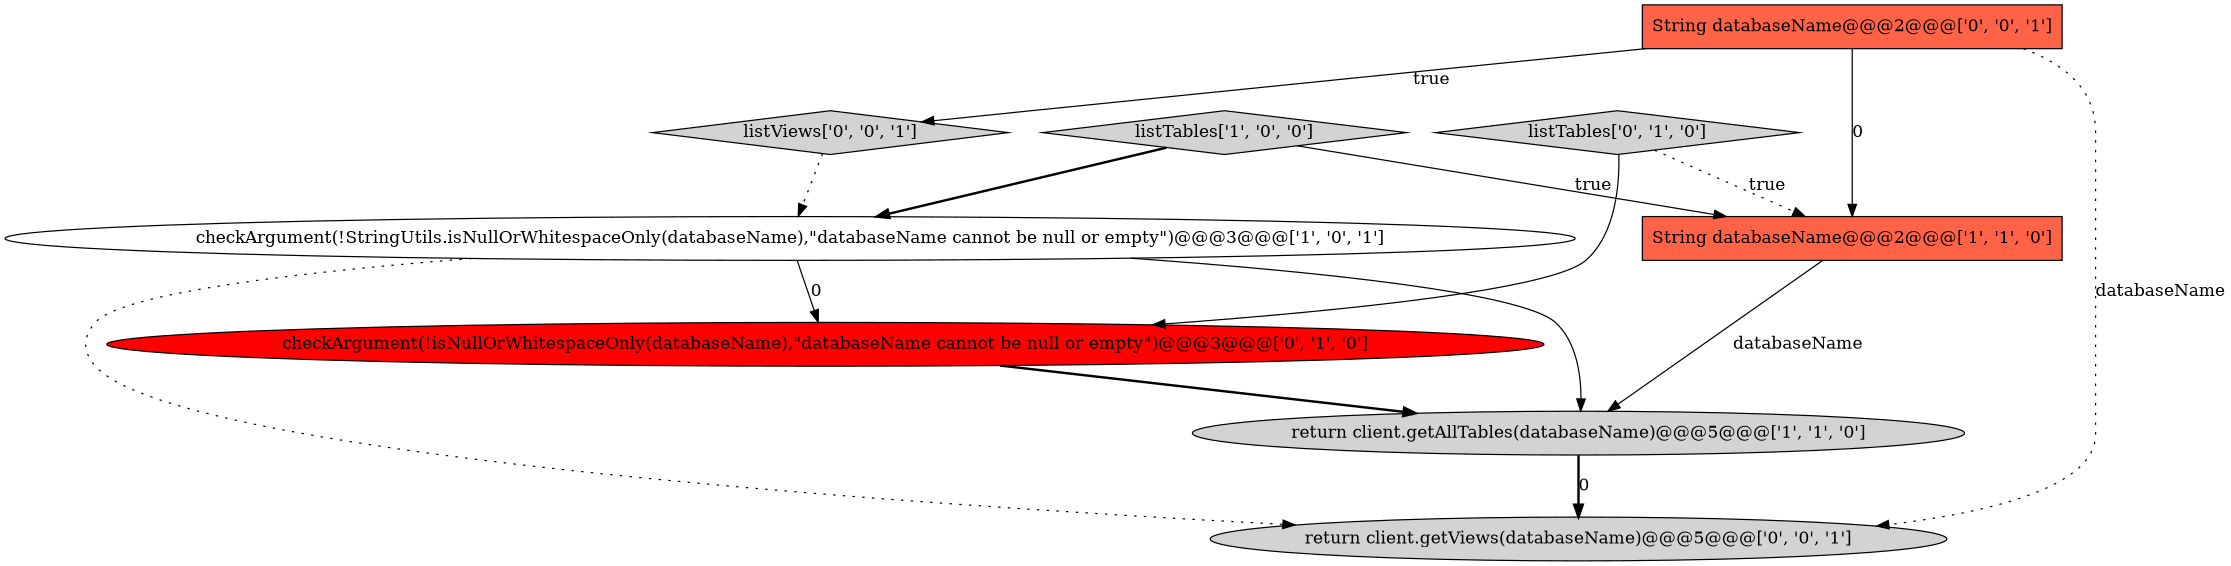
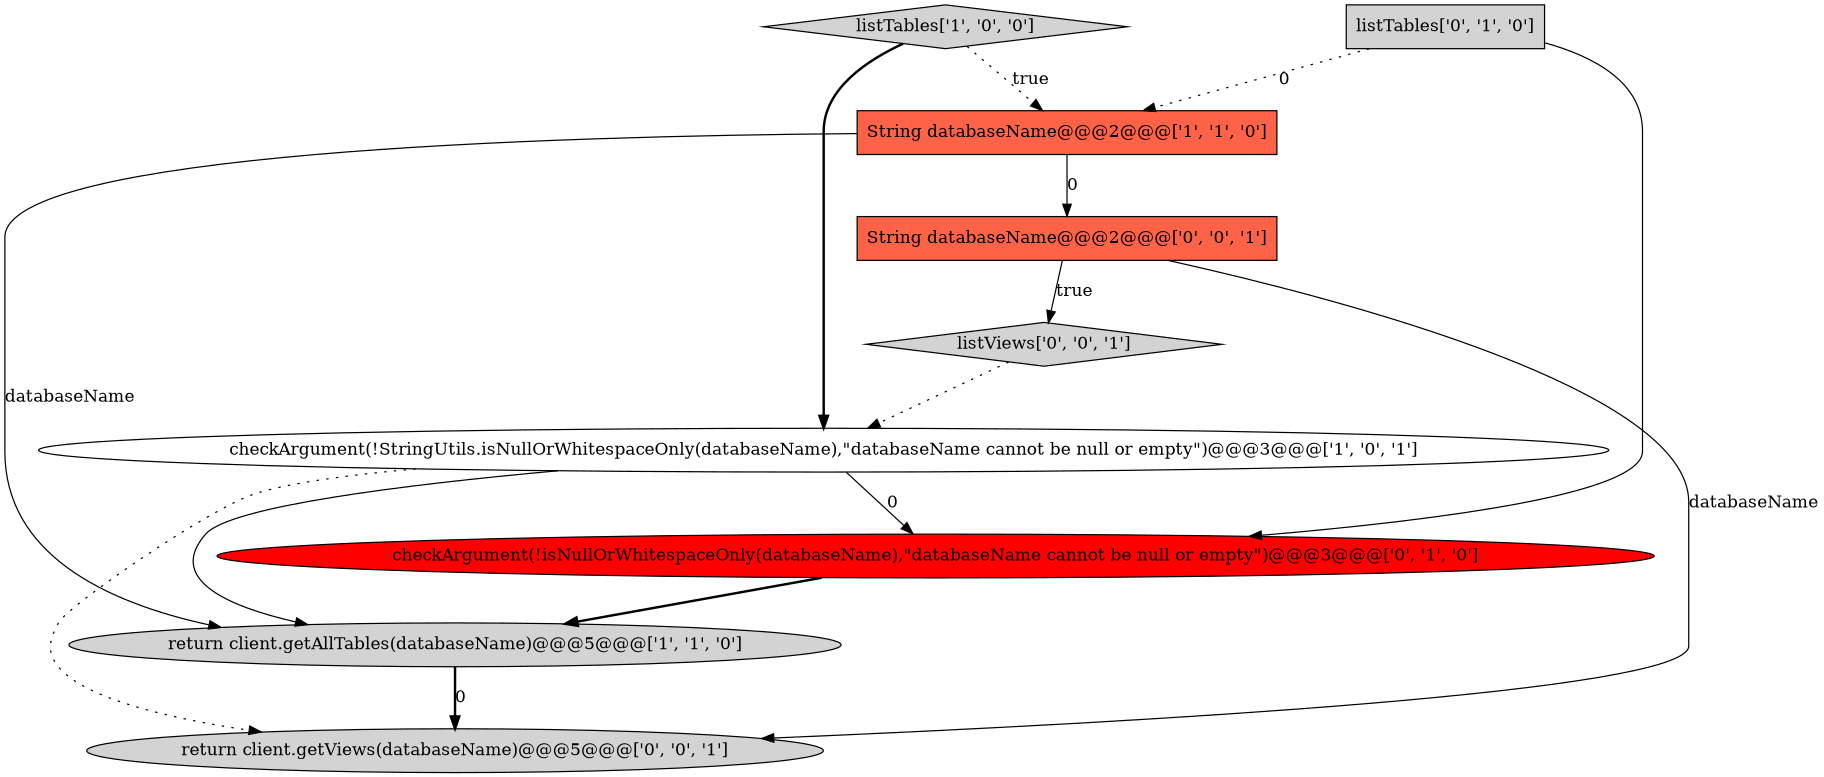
(1852, 126) -> (1067, 179)
(1617, 133) -> (1445, 27)
(1506, 180) -> (1000, 75)
(1768, 186) -> (1285, 80)
(2096, 343) -> (1602, 676)
